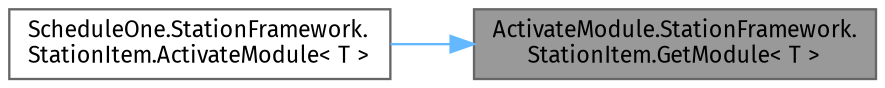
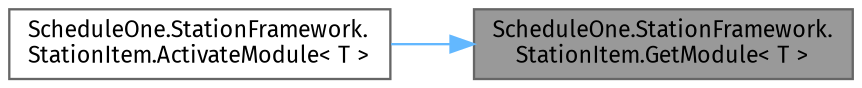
(675, 44) -> (663, 44)
